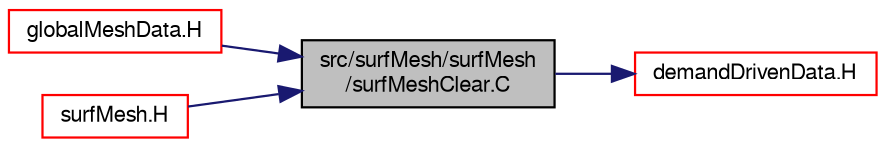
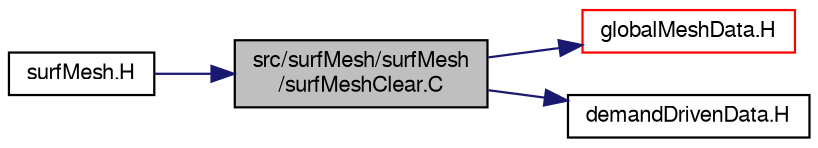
(250, 50) -> (524, 53)
(756, 74) -> (689, 116)
(115, 116) -> (82, 74)
